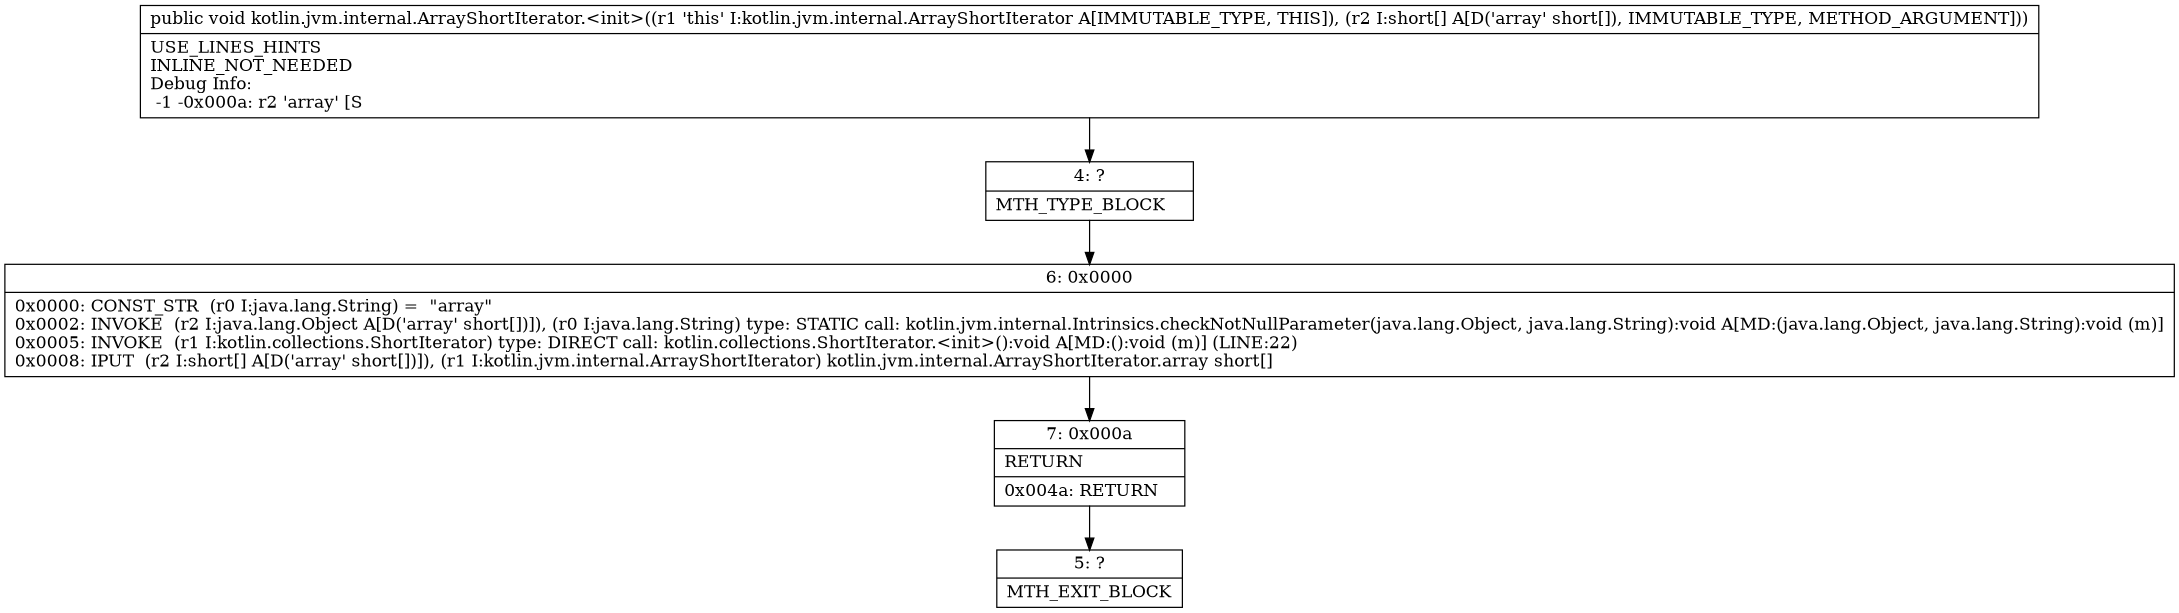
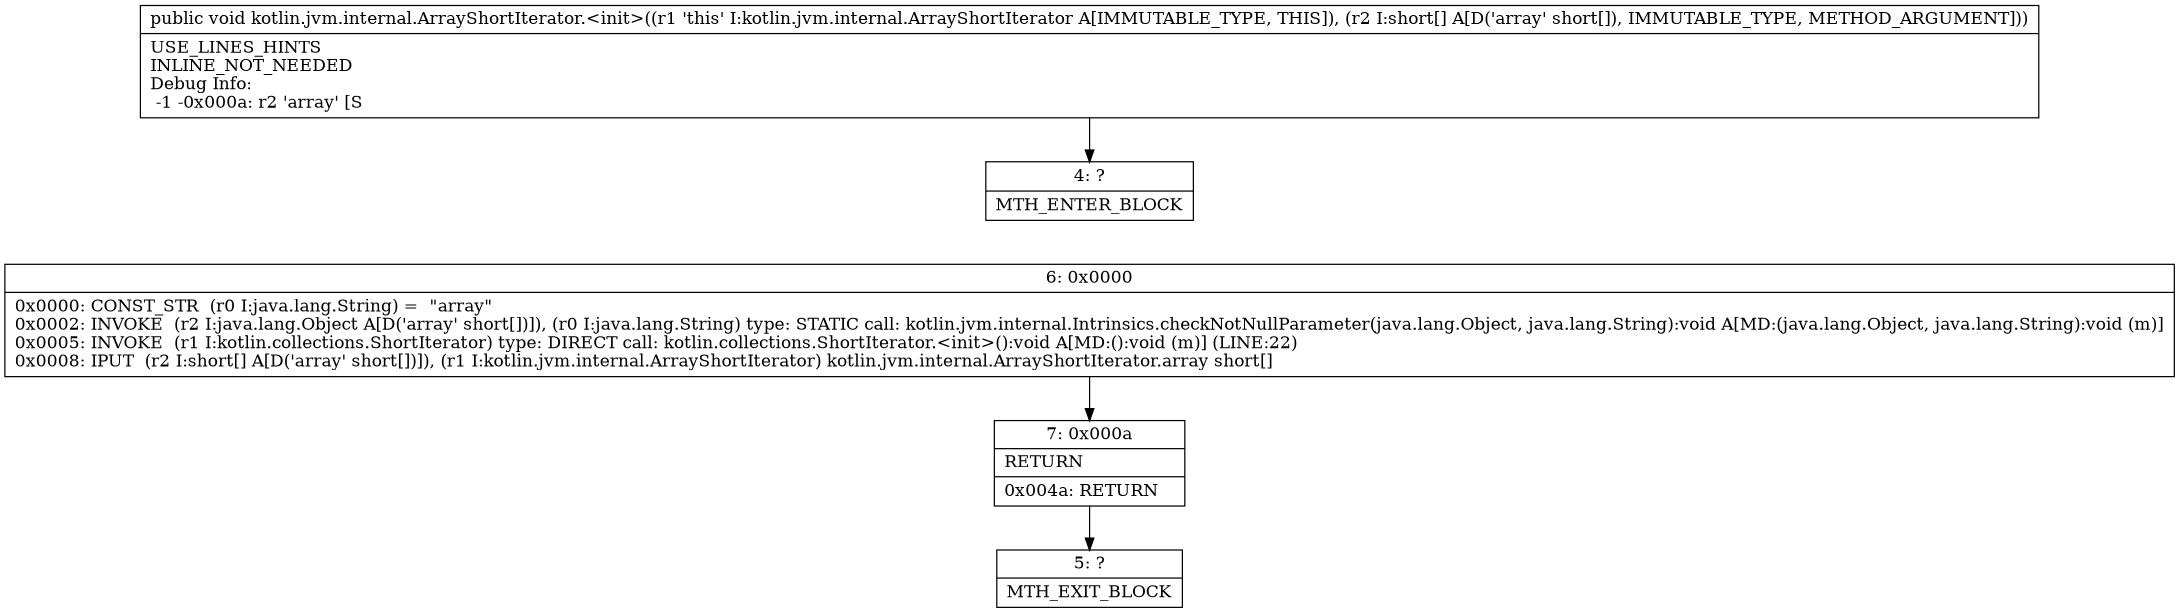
(1080, 205) -> (1090, 205)
(1090, 236) -> none
